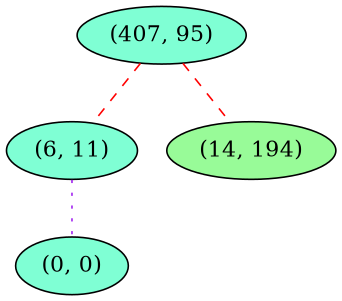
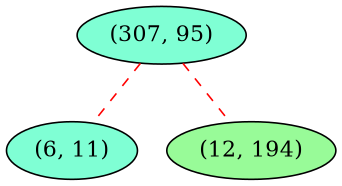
(162, 35) -> (162, 35)
(251, 151) -> (251, 151)
(72, 266) -> none
